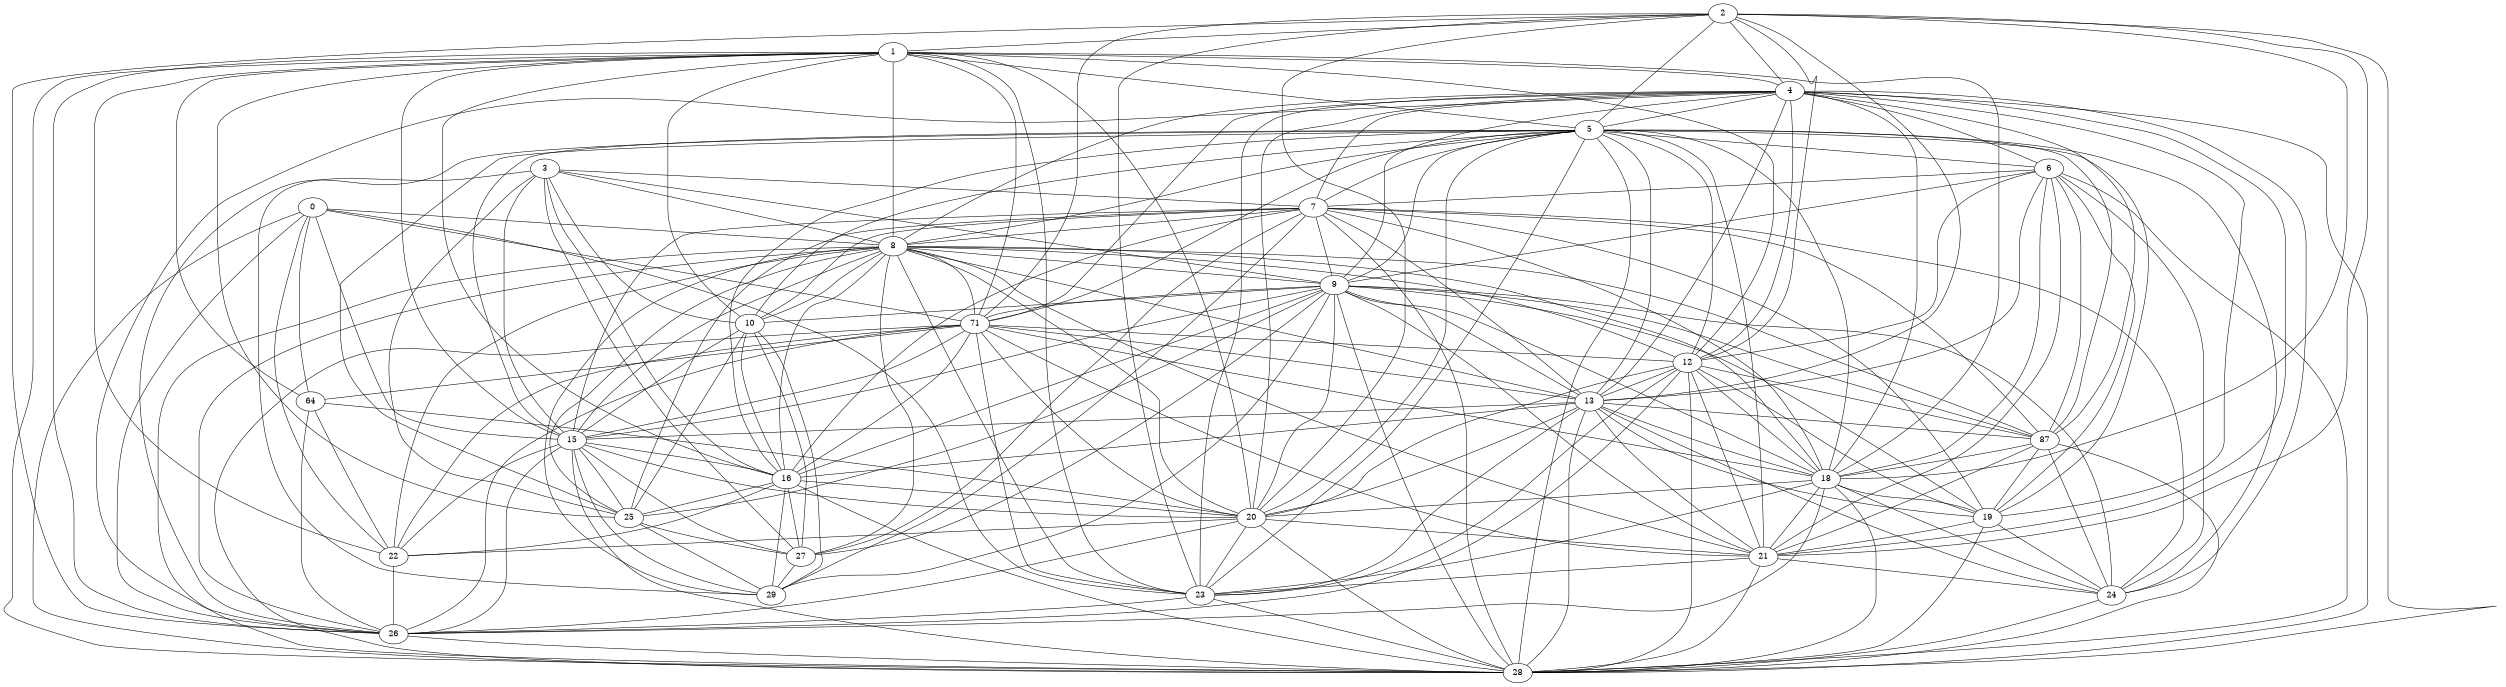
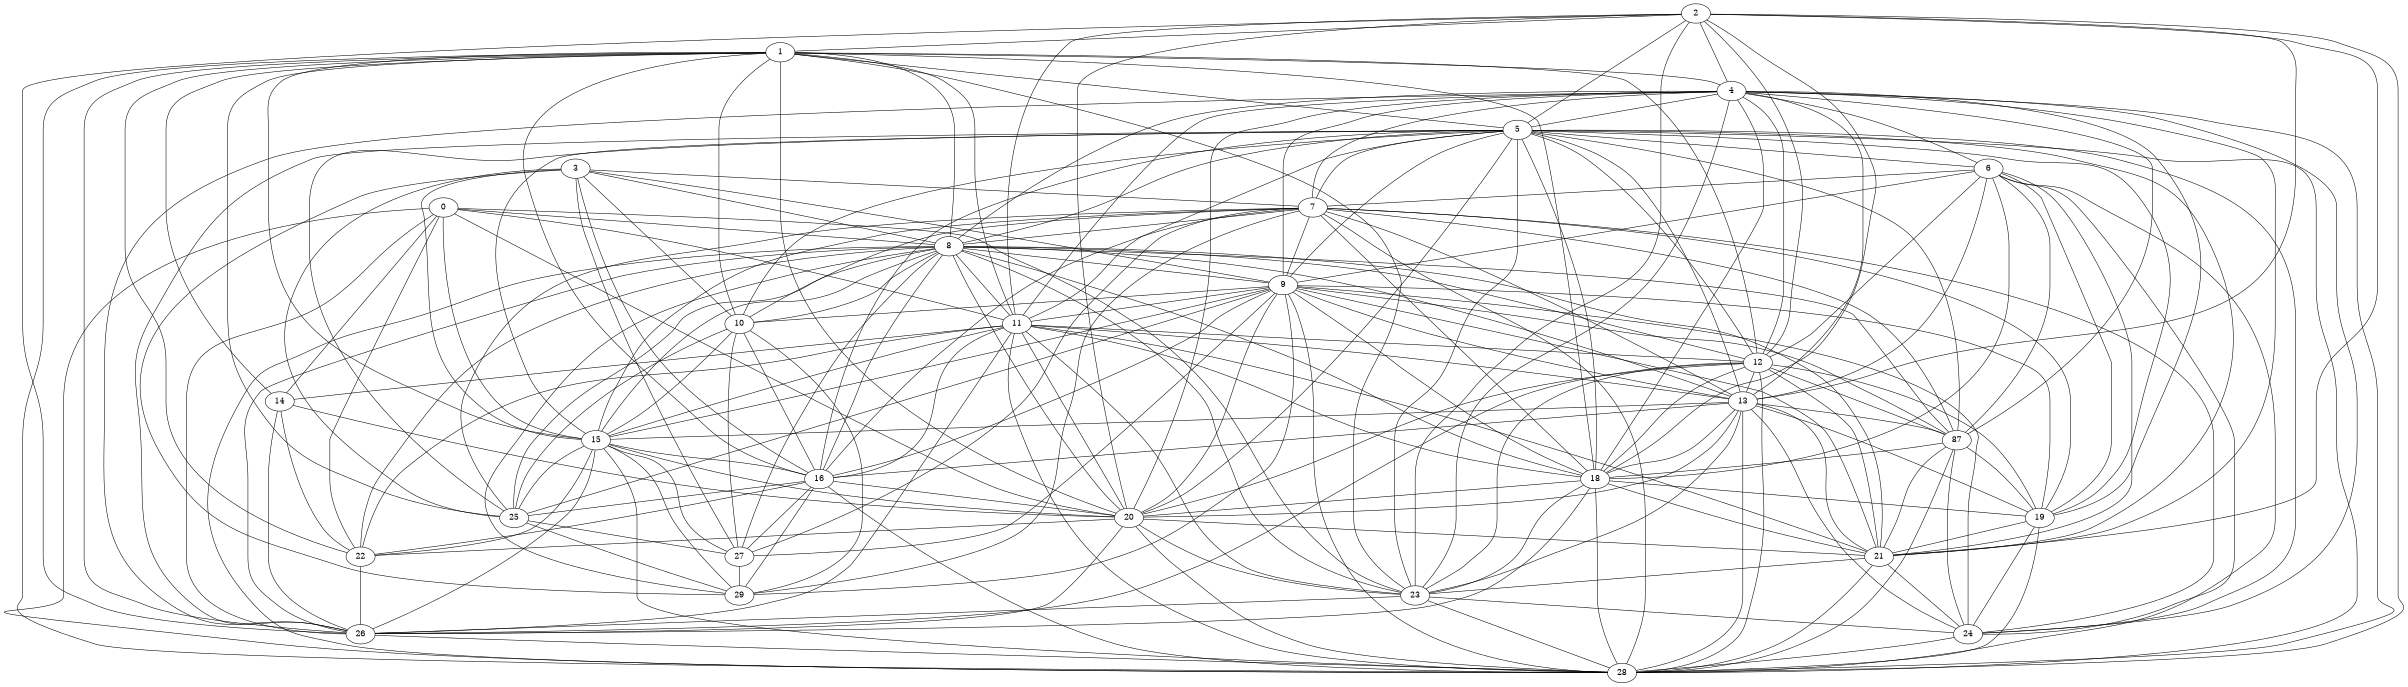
(975, 324) -> (1017, 324)
none -> (778, 382)
(311, 401) -> (280, 401)
(1980, 546) -> (1692, 615)
